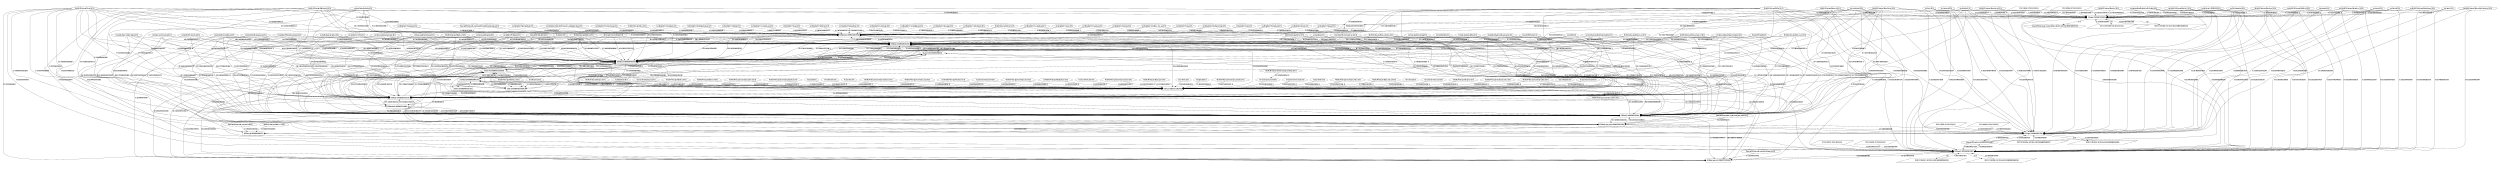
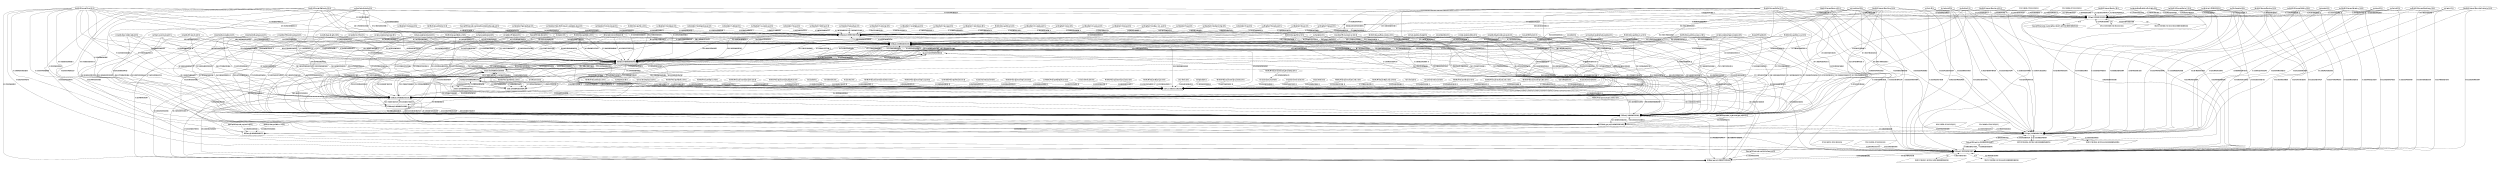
none -> (437, 26)
(1394, 90) -> (1390, 90)
none -> (2031, 137)
